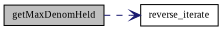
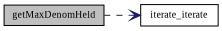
(179, 15) -> (179, 15)
